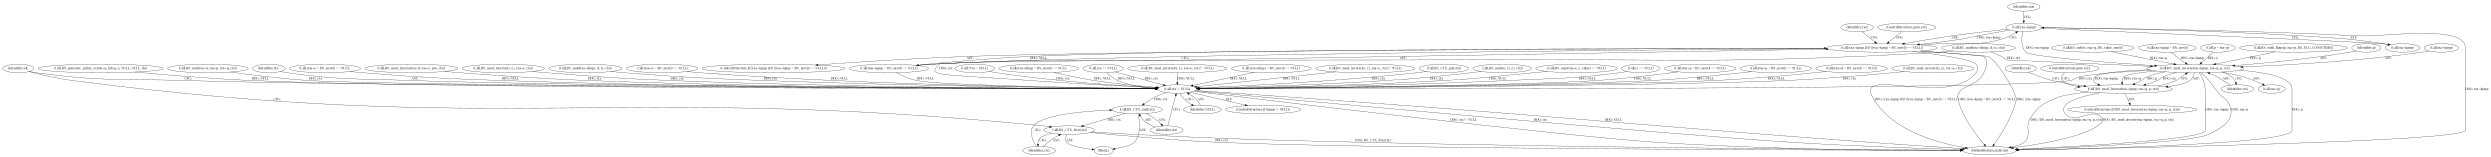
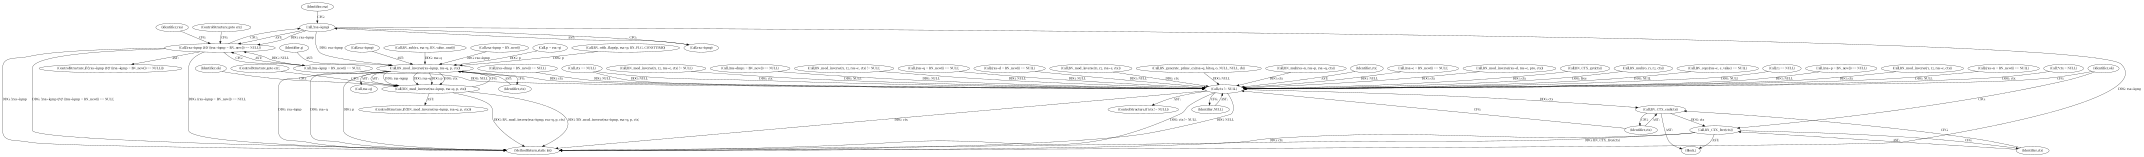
(1978, 48) -> none
(585, 68) -> none
(1437, 79) -> (1579, 79)
(1263, 110) -> (1143, 110)
